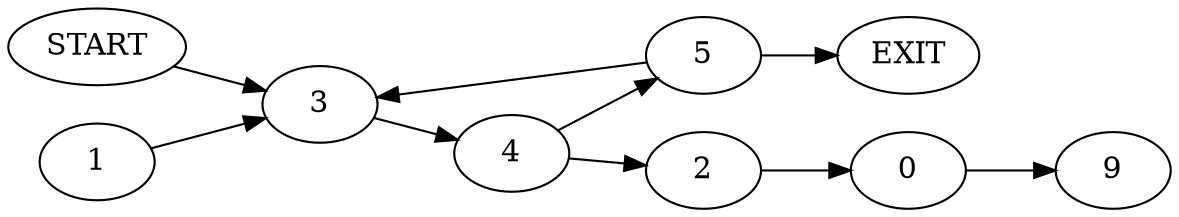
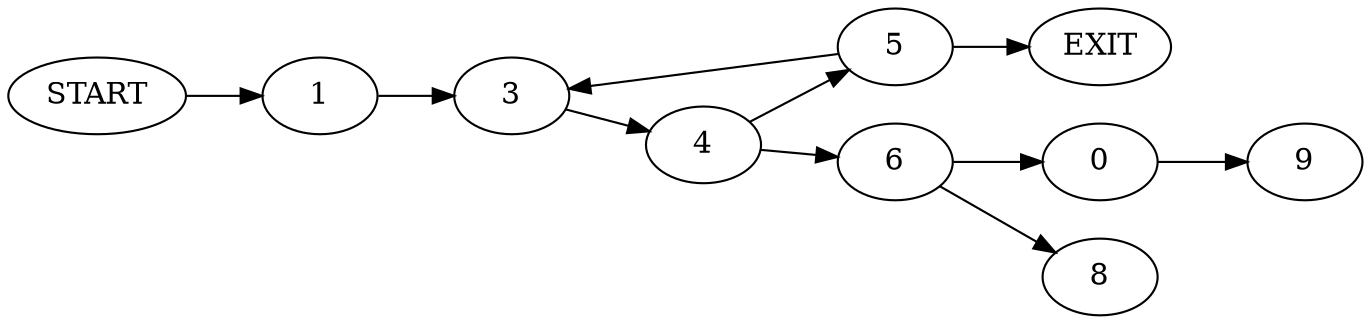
(209, 76) -> (213, 96)
(703, 170) -> (895, 162)
none -> (1100, 277)
